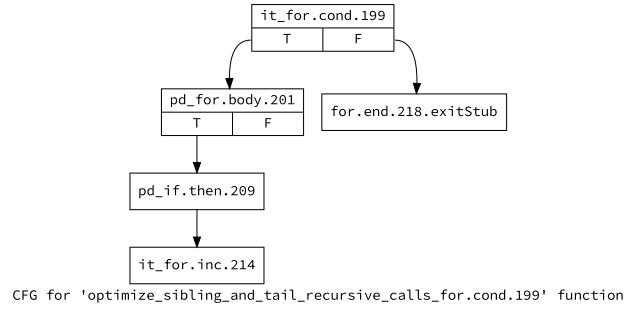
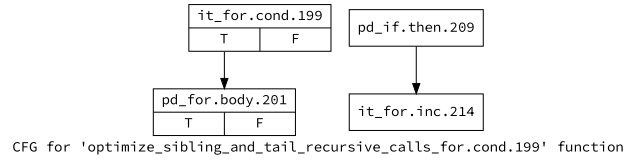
(414, 112) -> none
(197, 149) -> none
